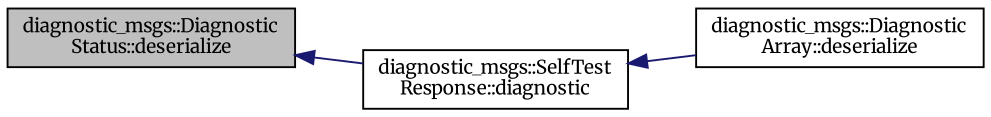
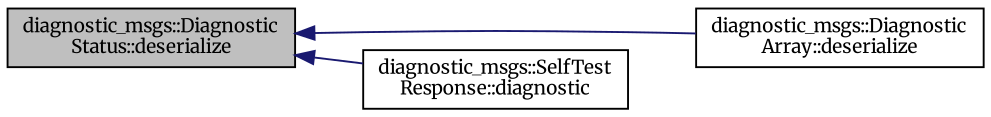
(671, 58) -> (505, 31)
